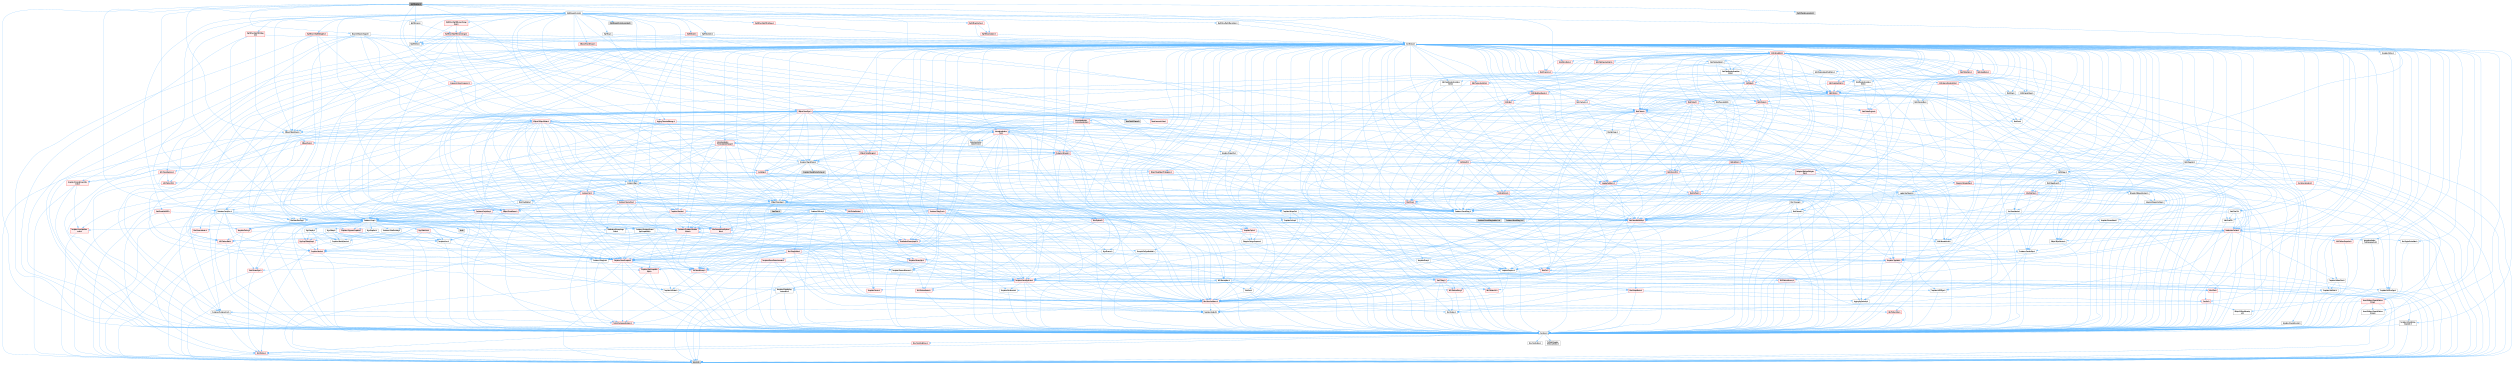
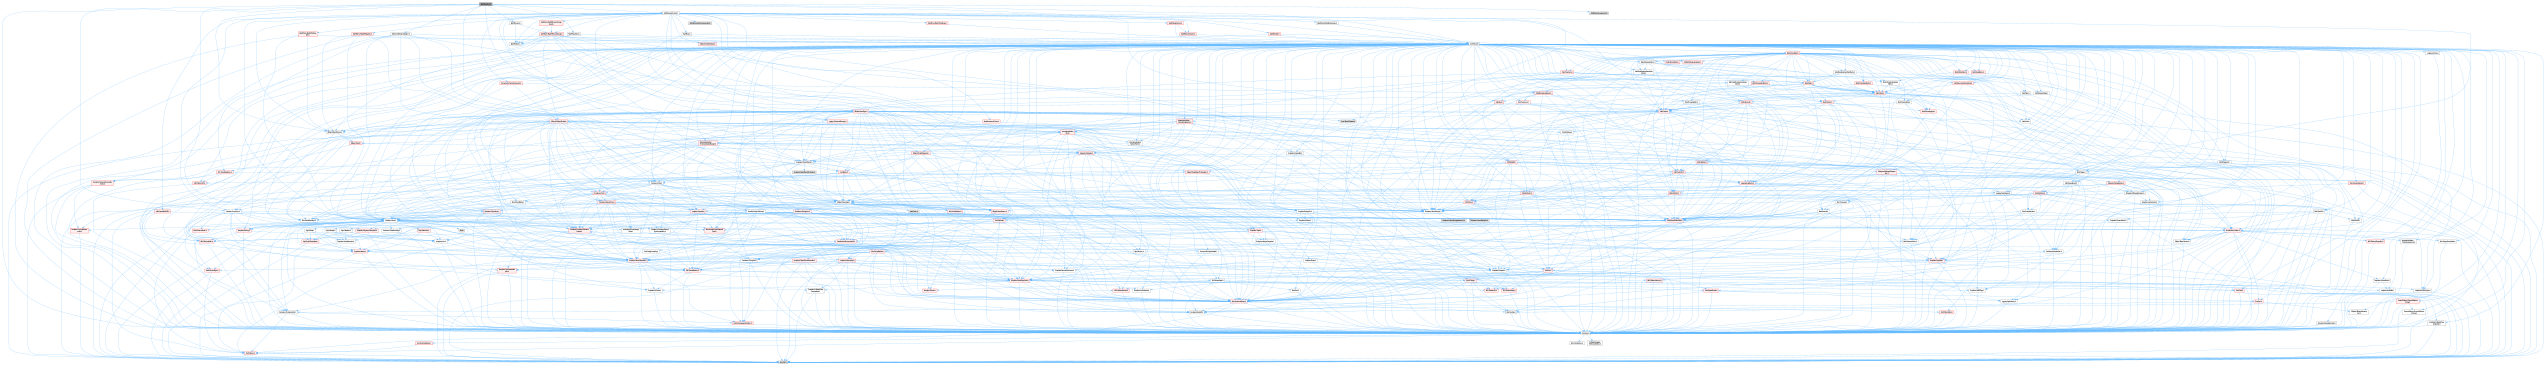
(2155, 202) -> (2149, 202)
(817, 211) -> (756, 211)
none -> (651, 251)
